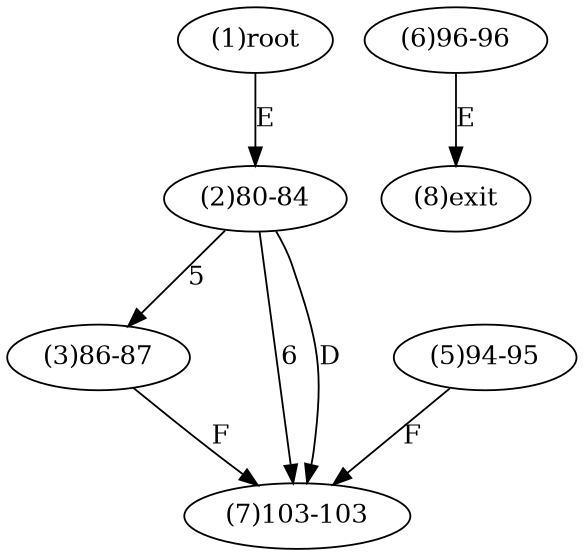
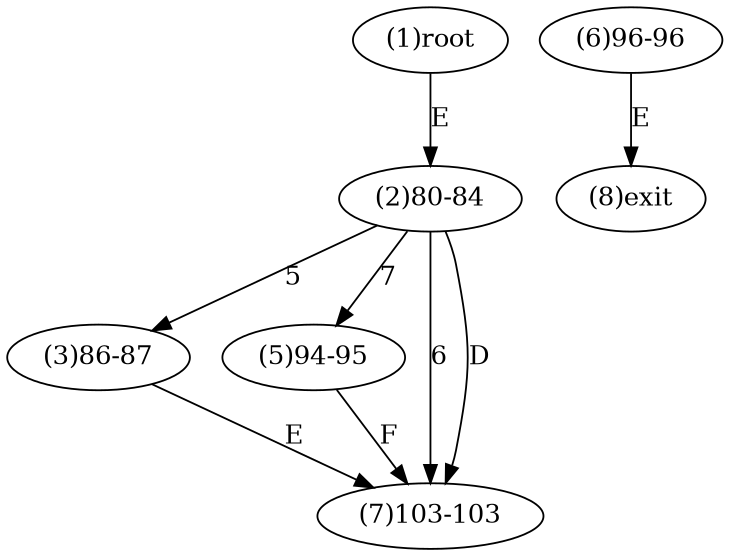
none -> (378, 271)
(221, 437) -> (295, 437)
